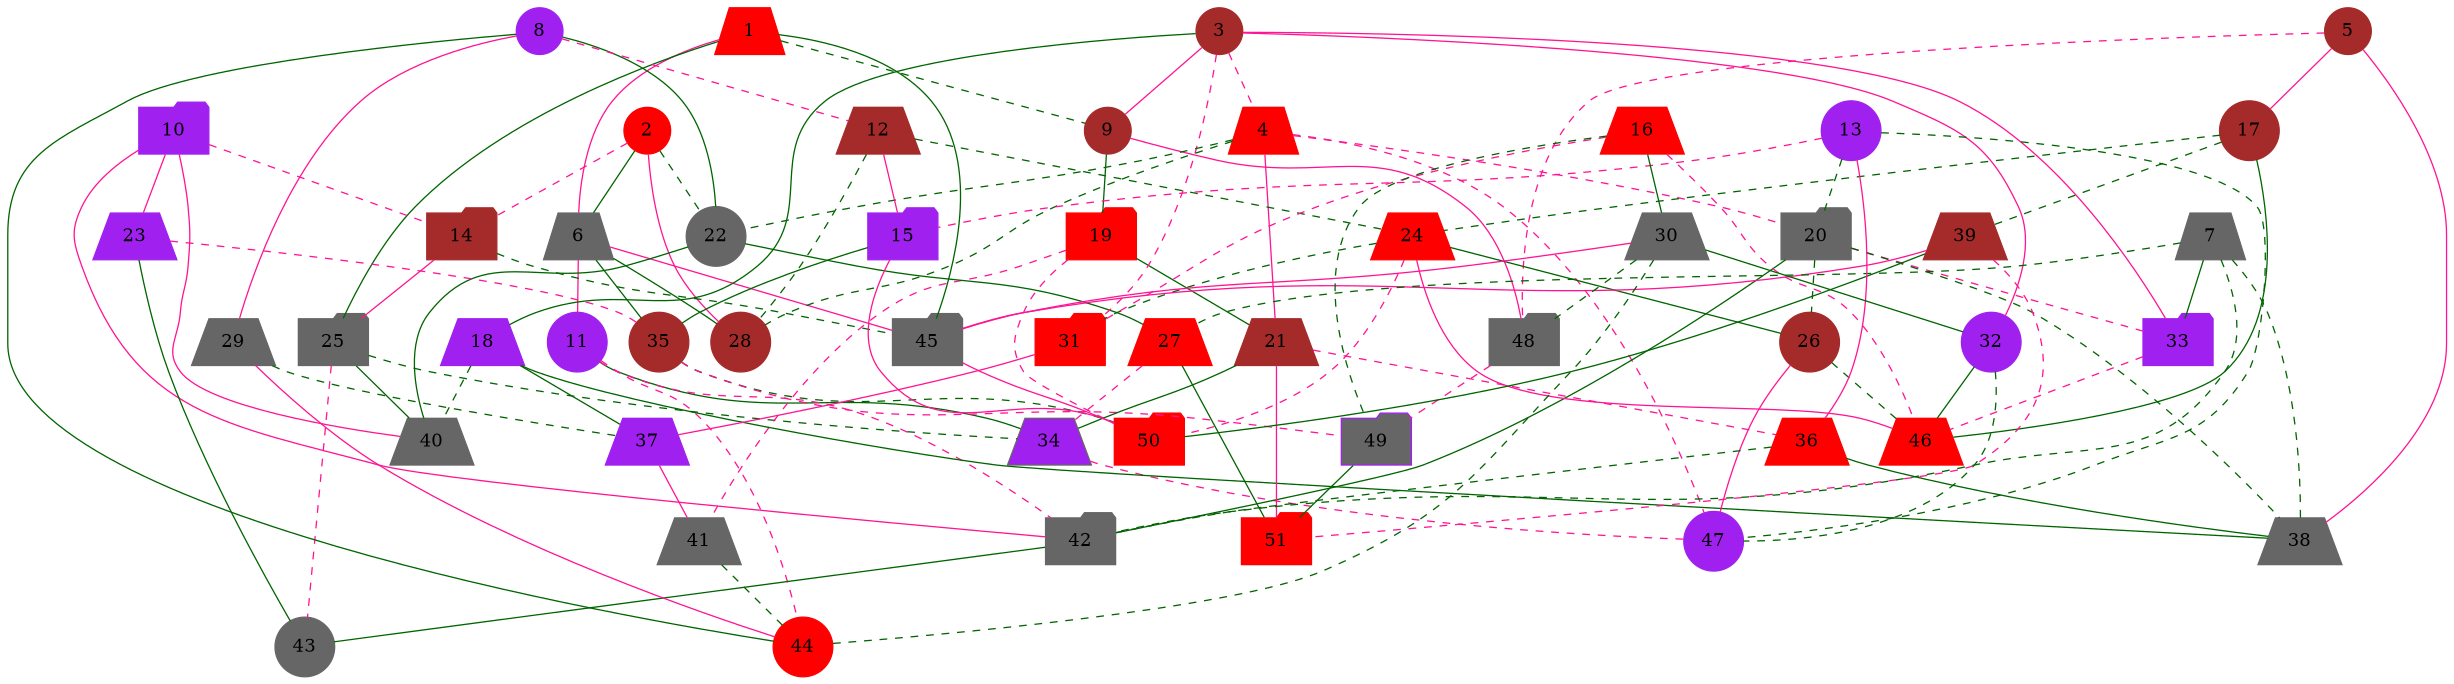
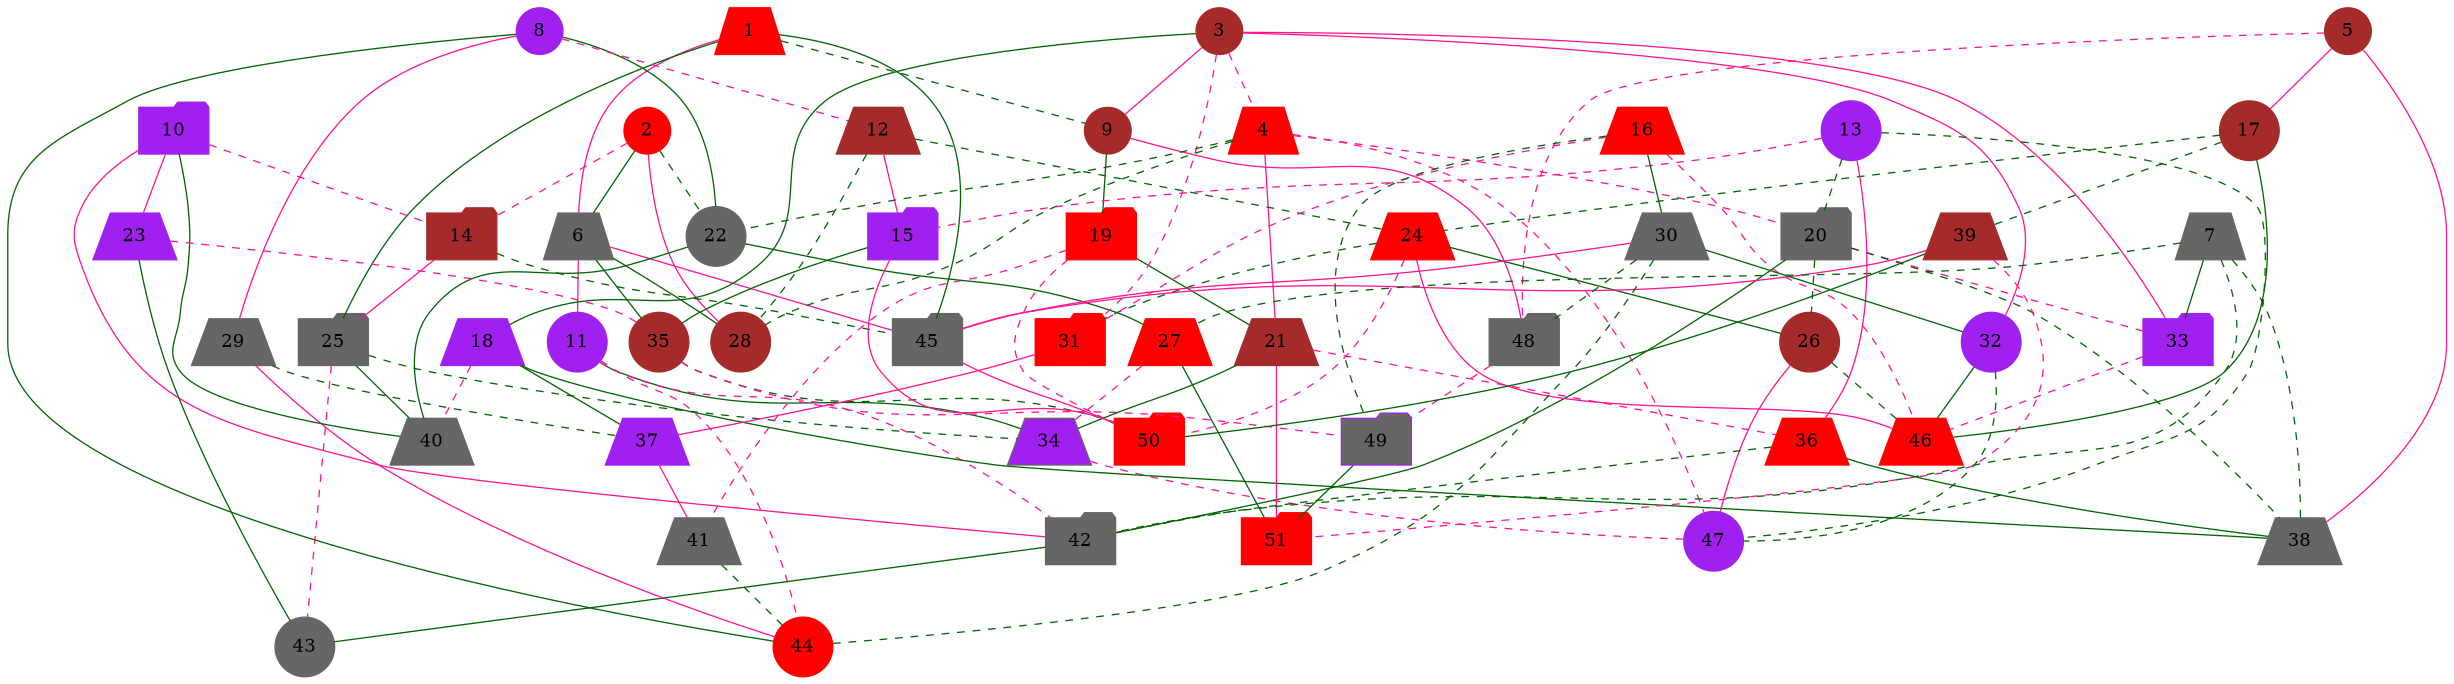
(184, 375) -> (184, 375)
(457, 392) -> (457, 392)
